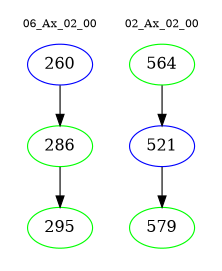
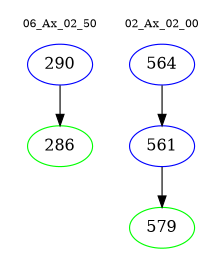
(60, 24) -> (60, 24)
(60, 65) -> (60, 65)
(162, 65) -> (162, 65)
(162, 146) -> (162, 146)
(60, 228) -> none
